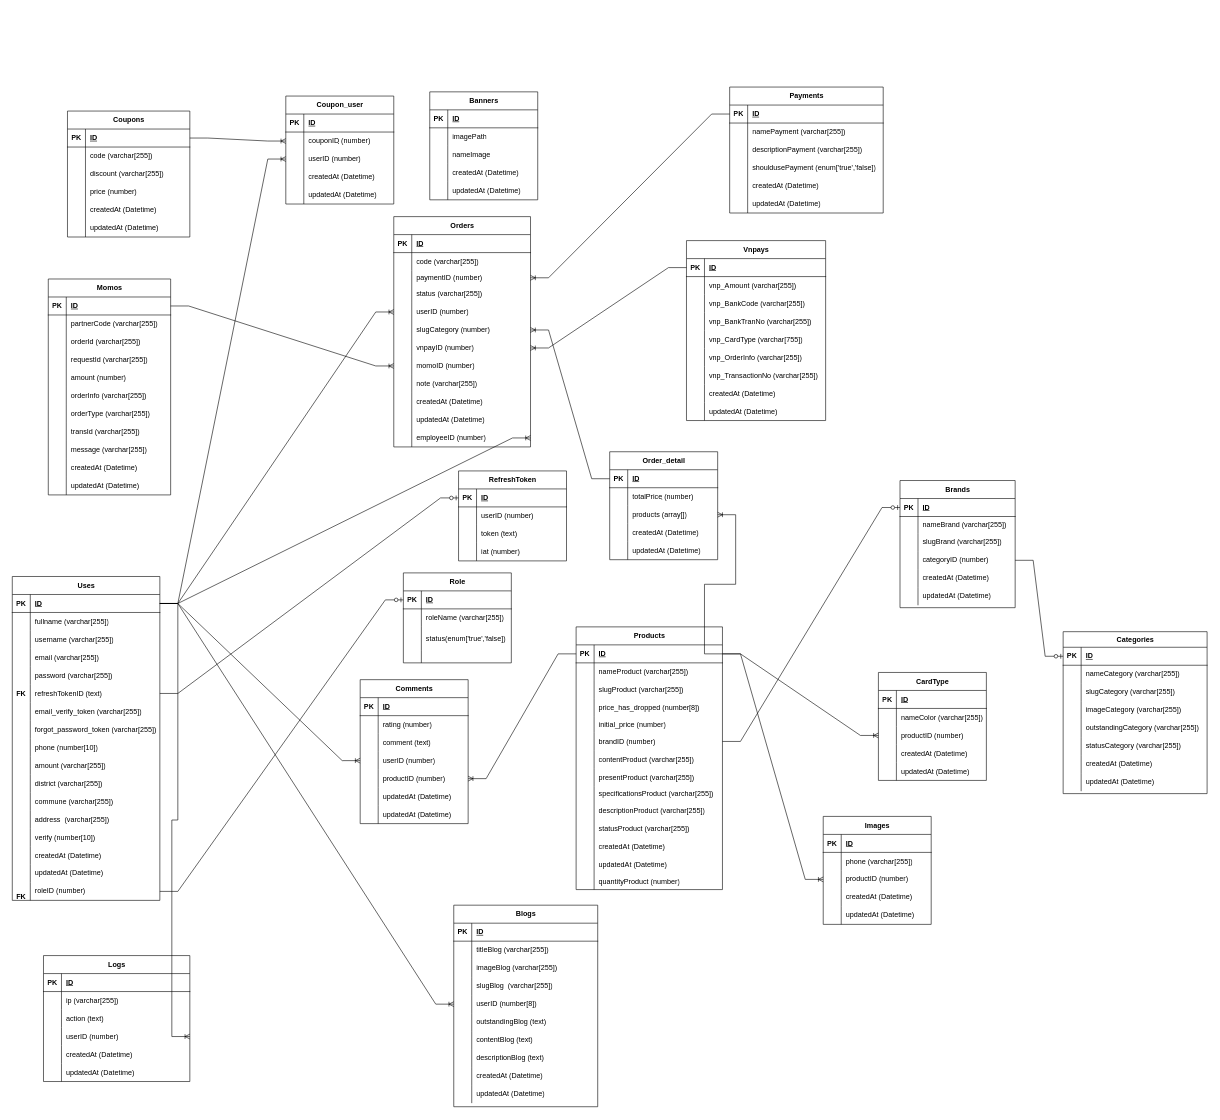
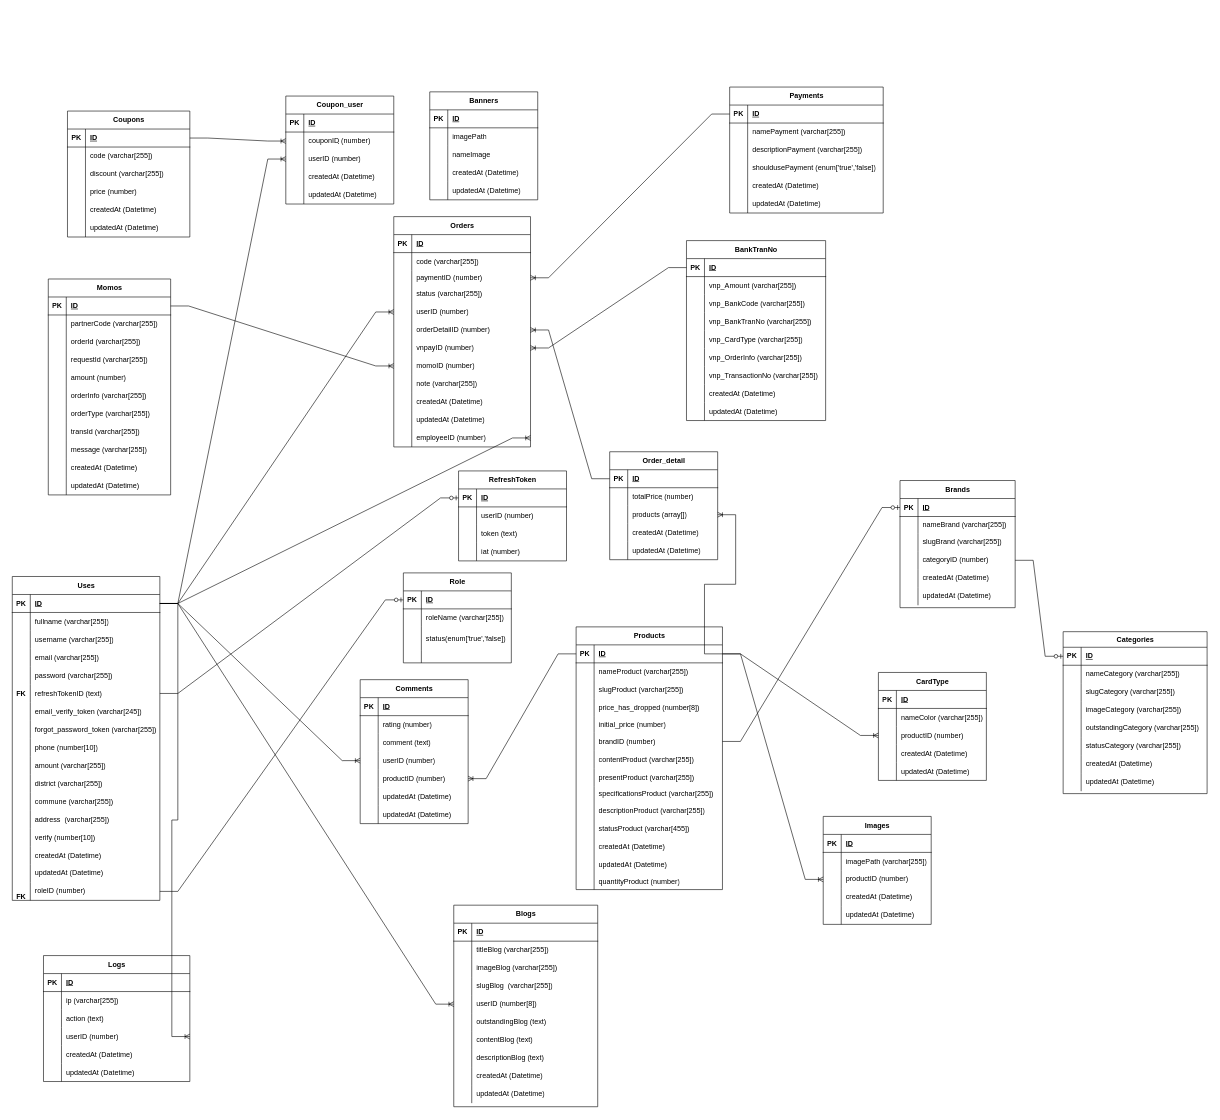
(757, 249) -> (757, 249)
(457, 330) -> (458, 330)
(763, 339) -> (763, 339)
(98, 711) -> (98, 711)
(655, 829) -> (655, 829)
(886, 861) -> (889, 861)
